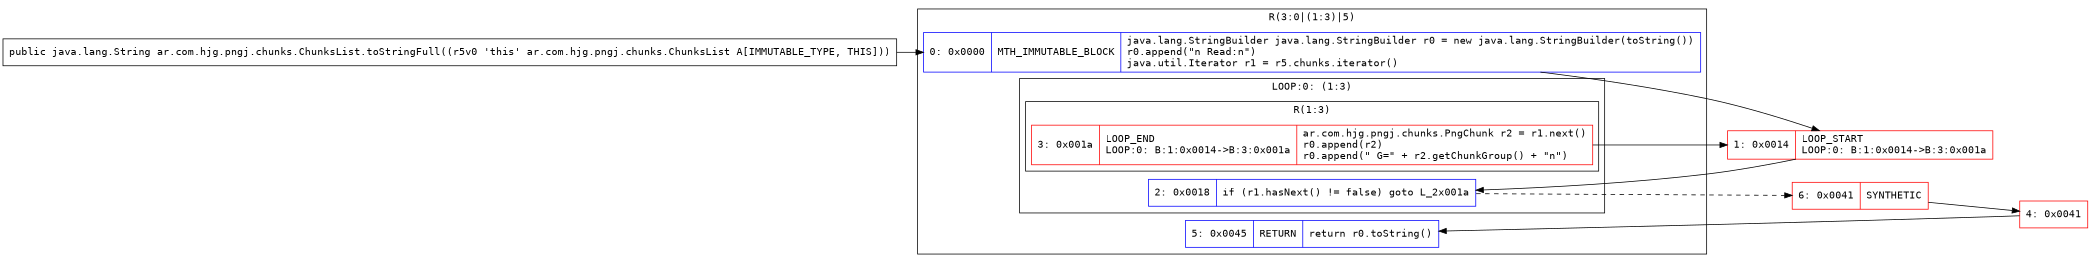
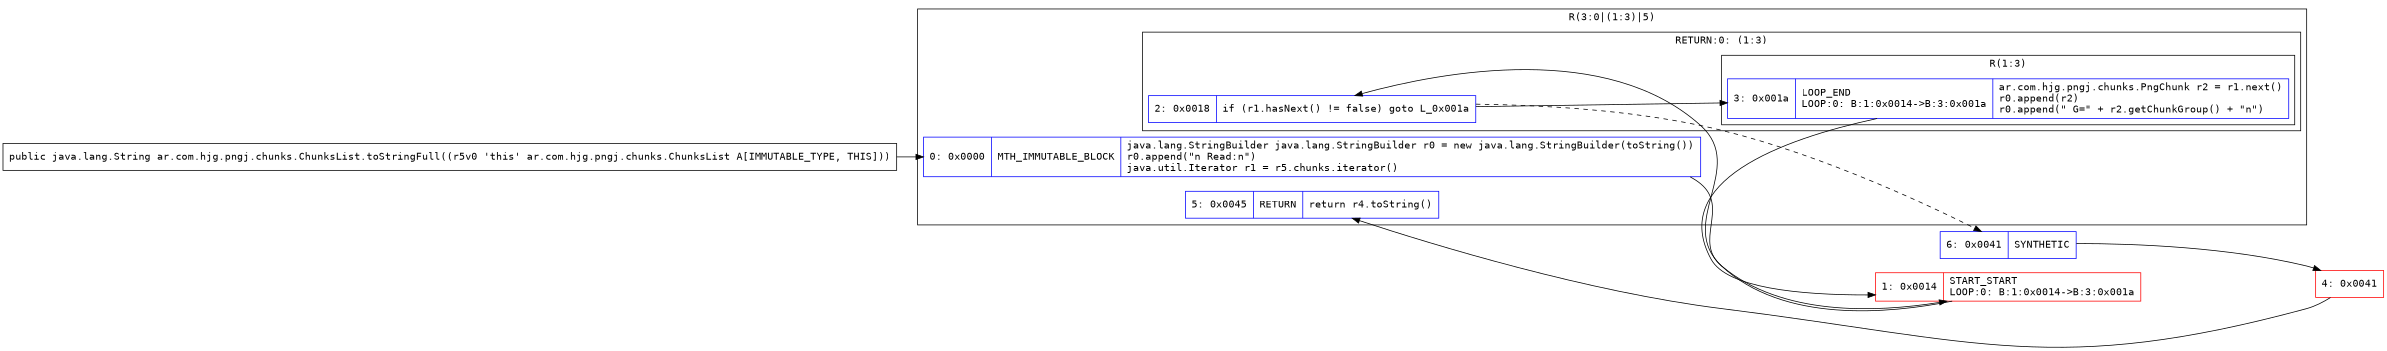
(1312, 87) -> (1722, 41)
none -> (1598, 105)
(1833, 139) -> (1984, 281)
(1312, 145) -> (2008, 99)
(1346, 192) -> (1346, 109)
(1860, 196) -> (2008, 245)
(1371, 234) -> (1371, 204)
